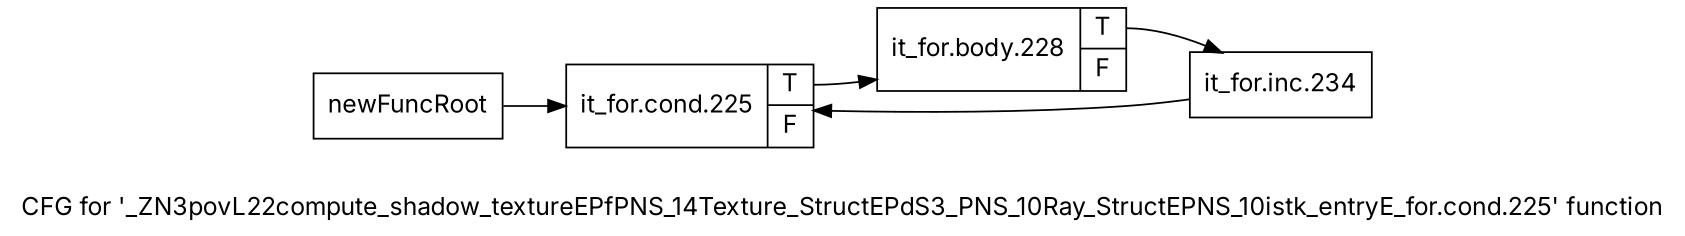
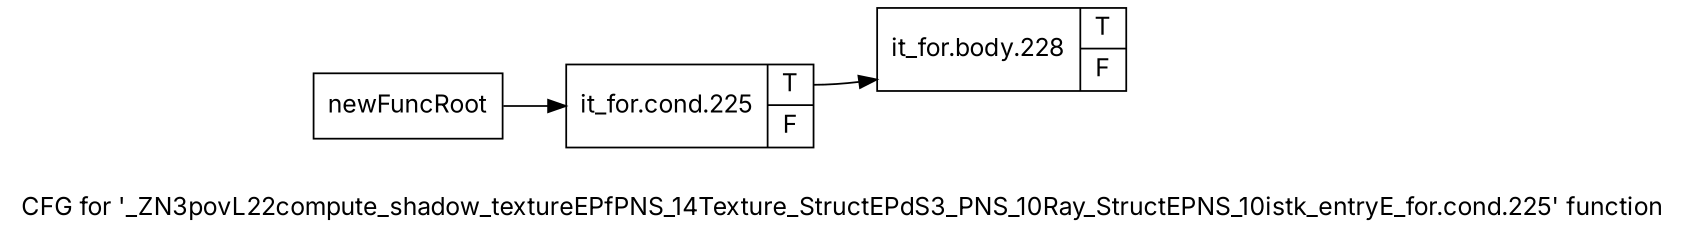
(1281, 85) -> none
